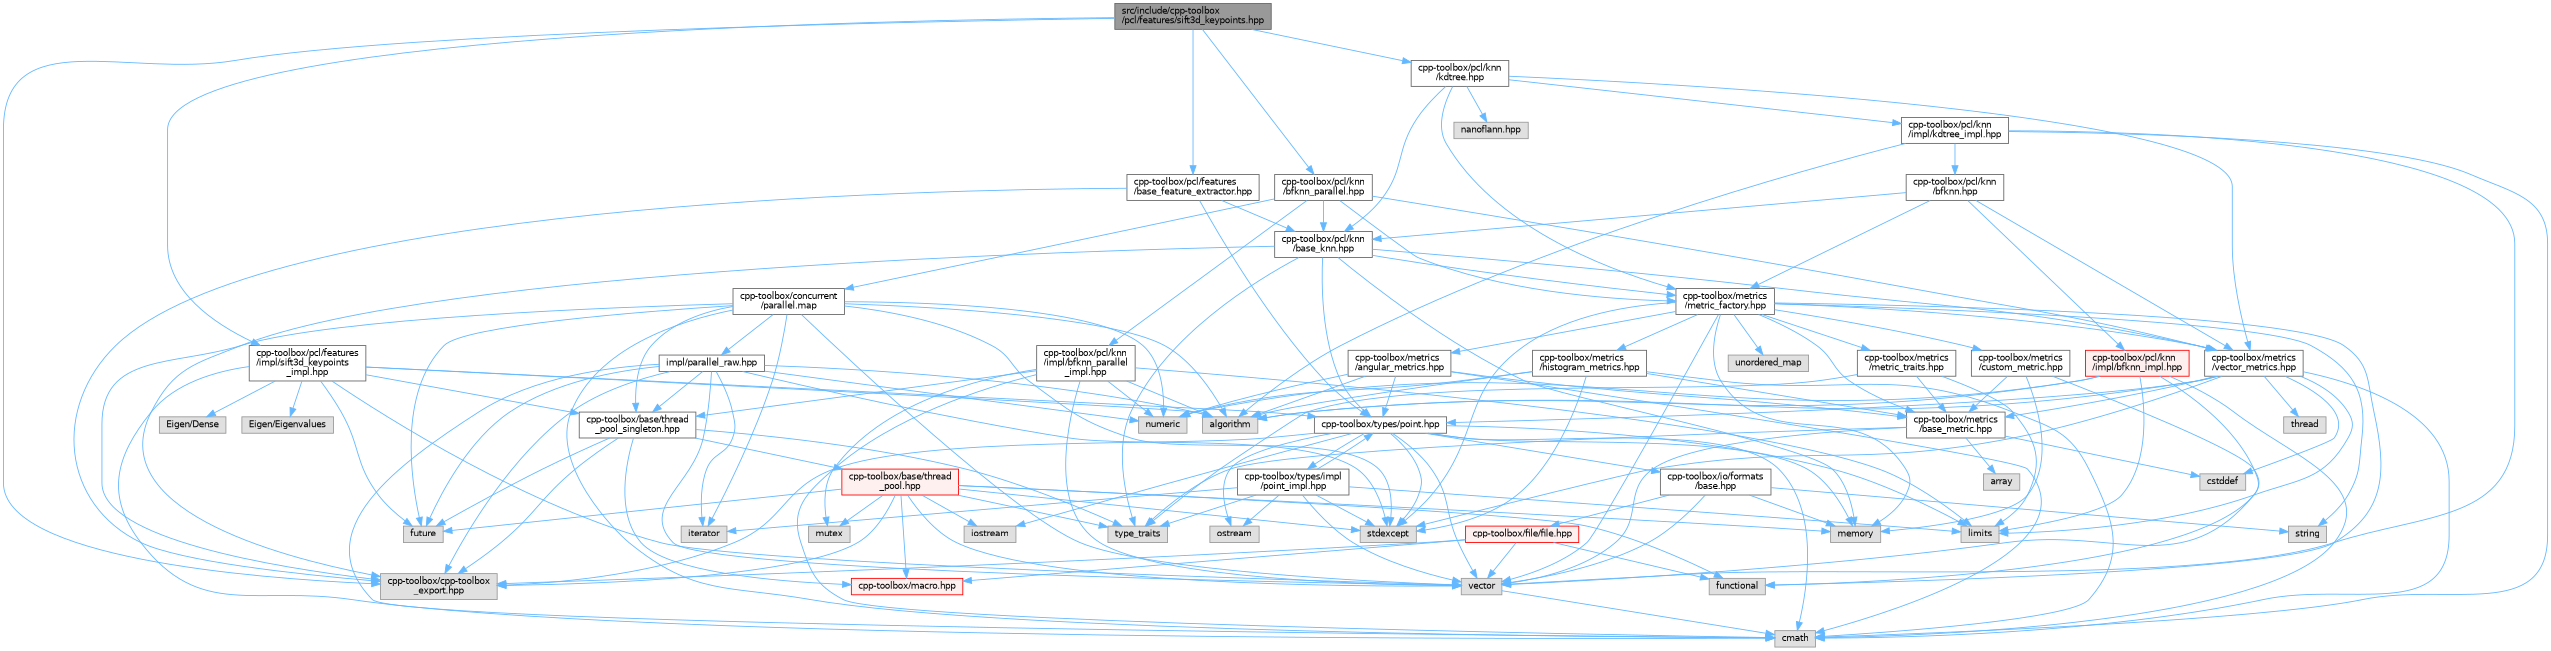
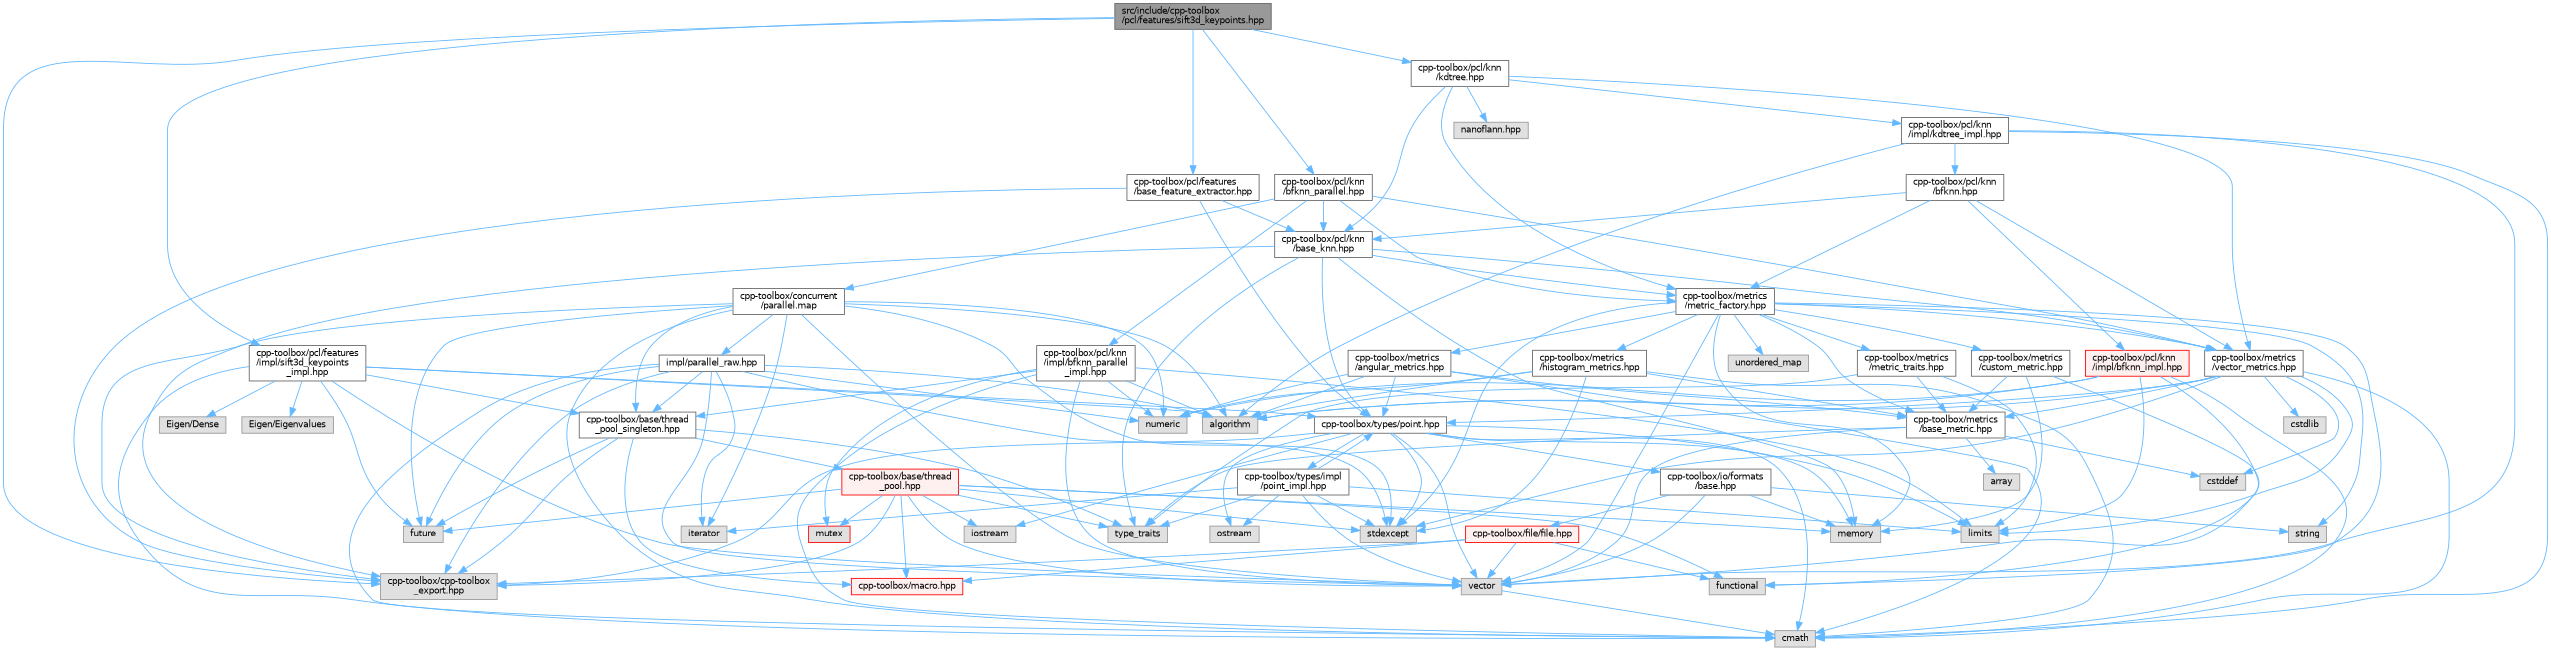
(2305, 425) -> (2305, 425)
(829, 534) -> (829, 534)
